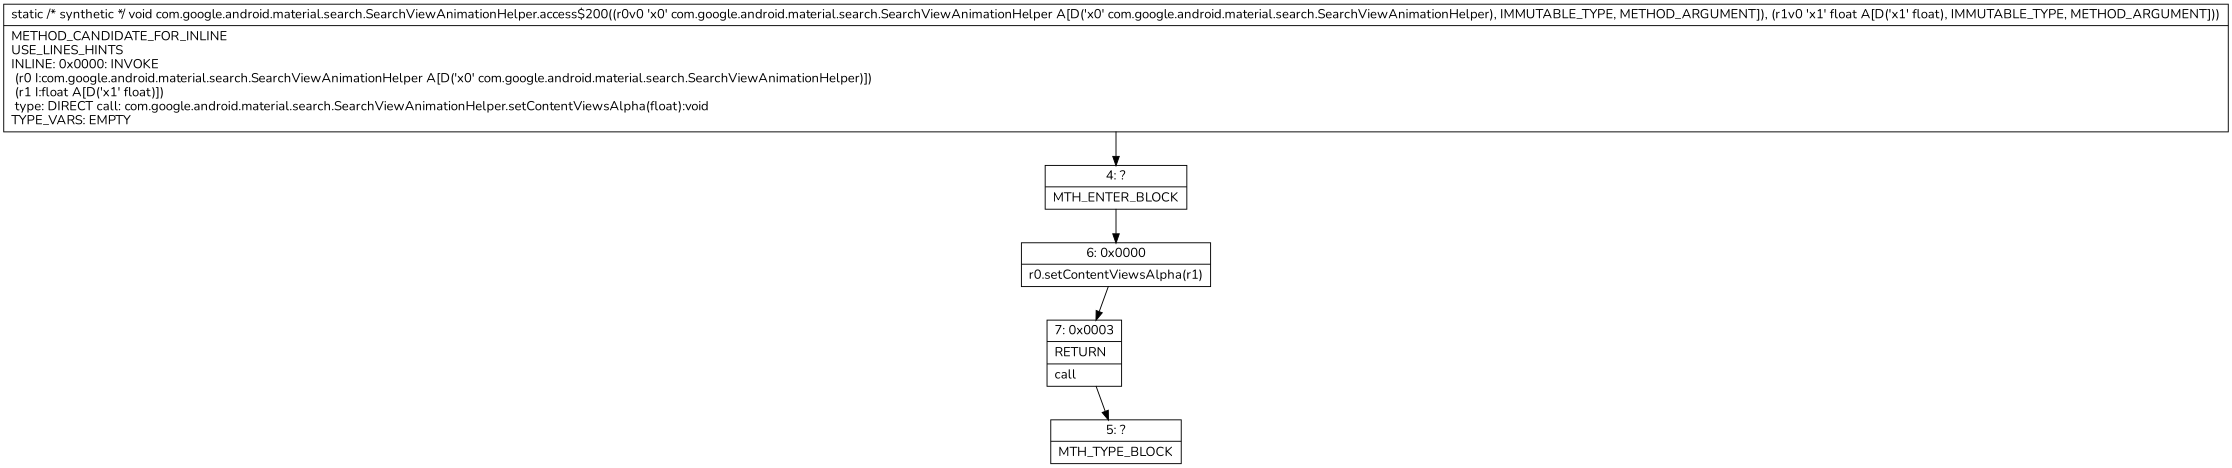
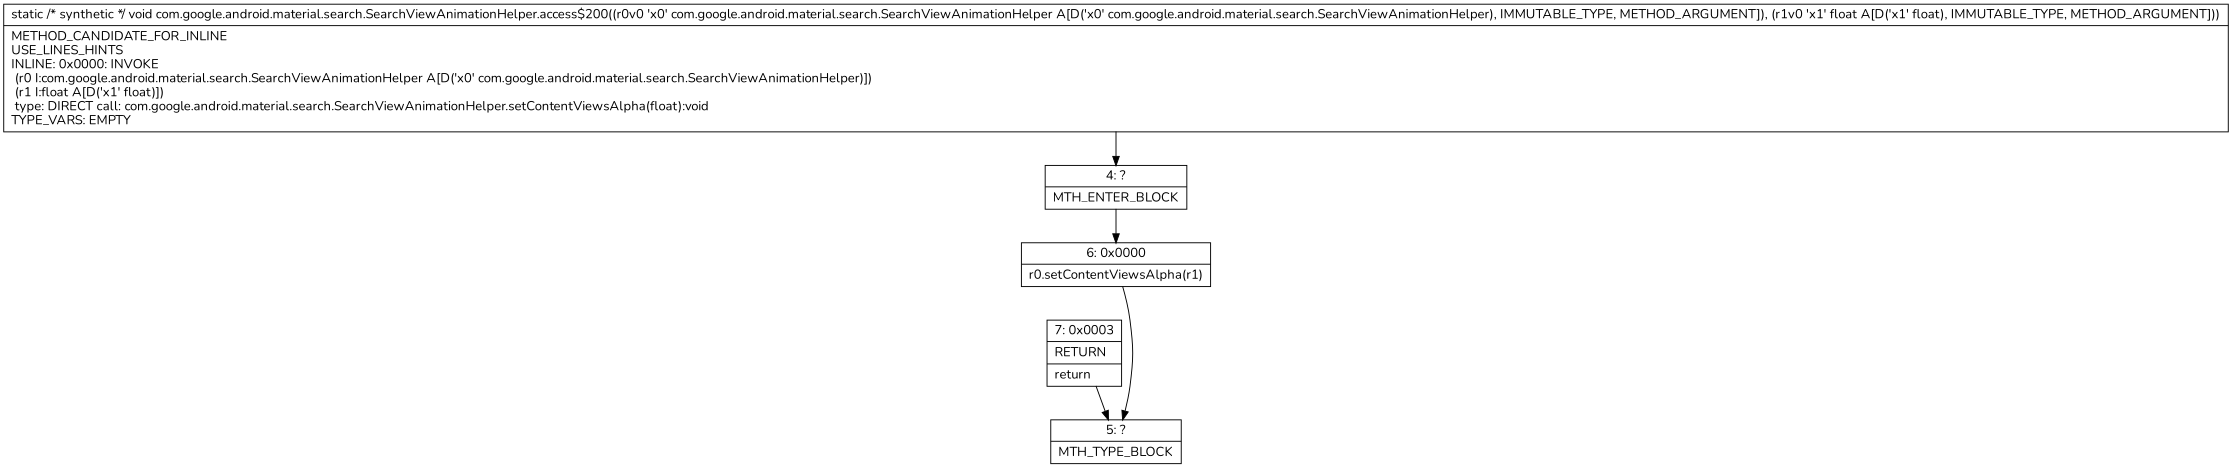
(1104, 299) -> (1133, 348)
(1066, 375) -> (1073, 375)
